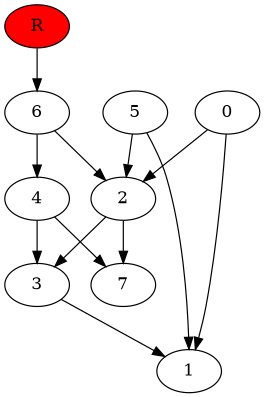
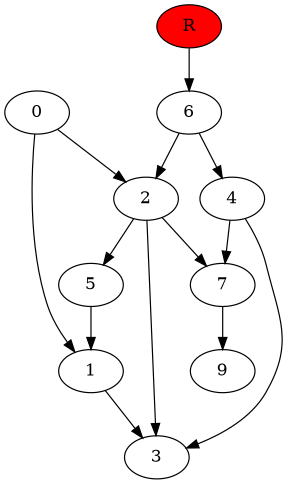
(130, 149) -> (122, 237)
(108, 325) -> (120, 410)
none -> (223, 371)
